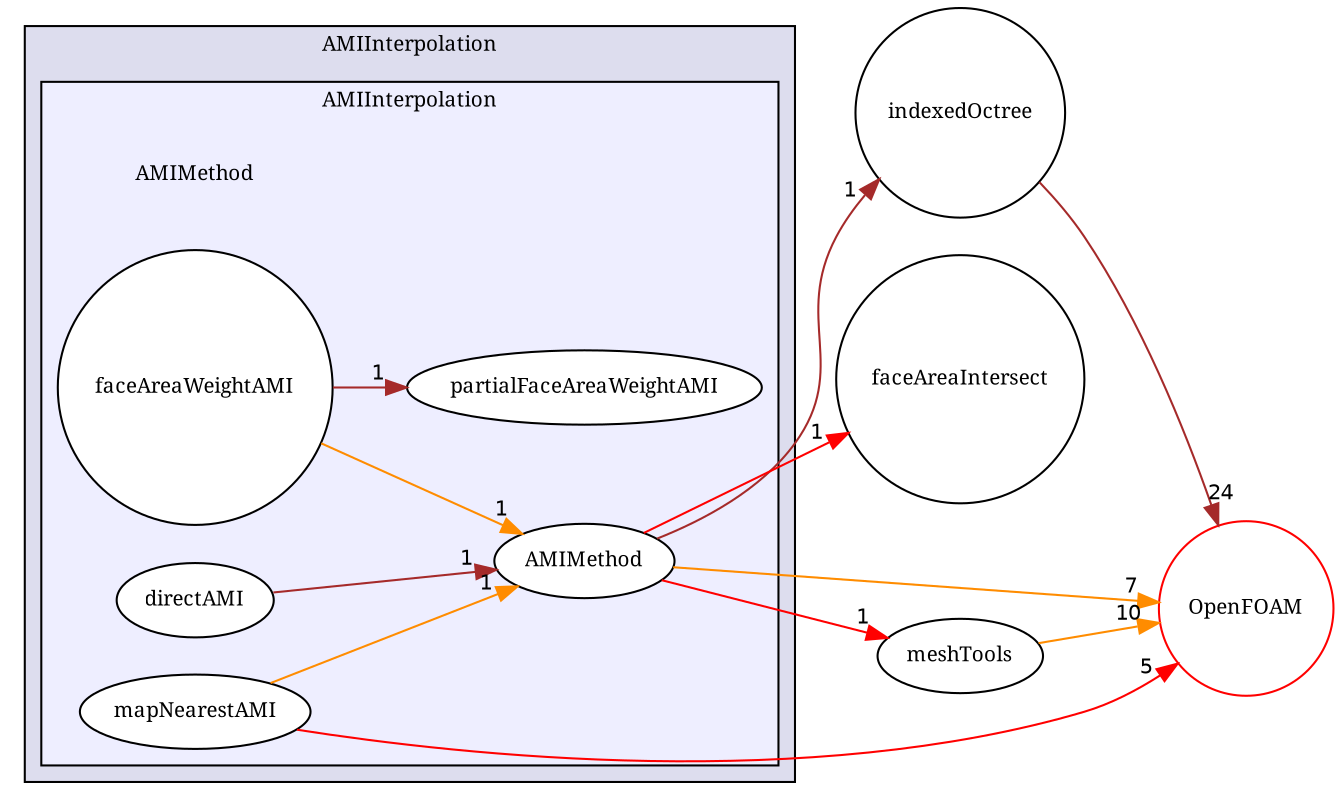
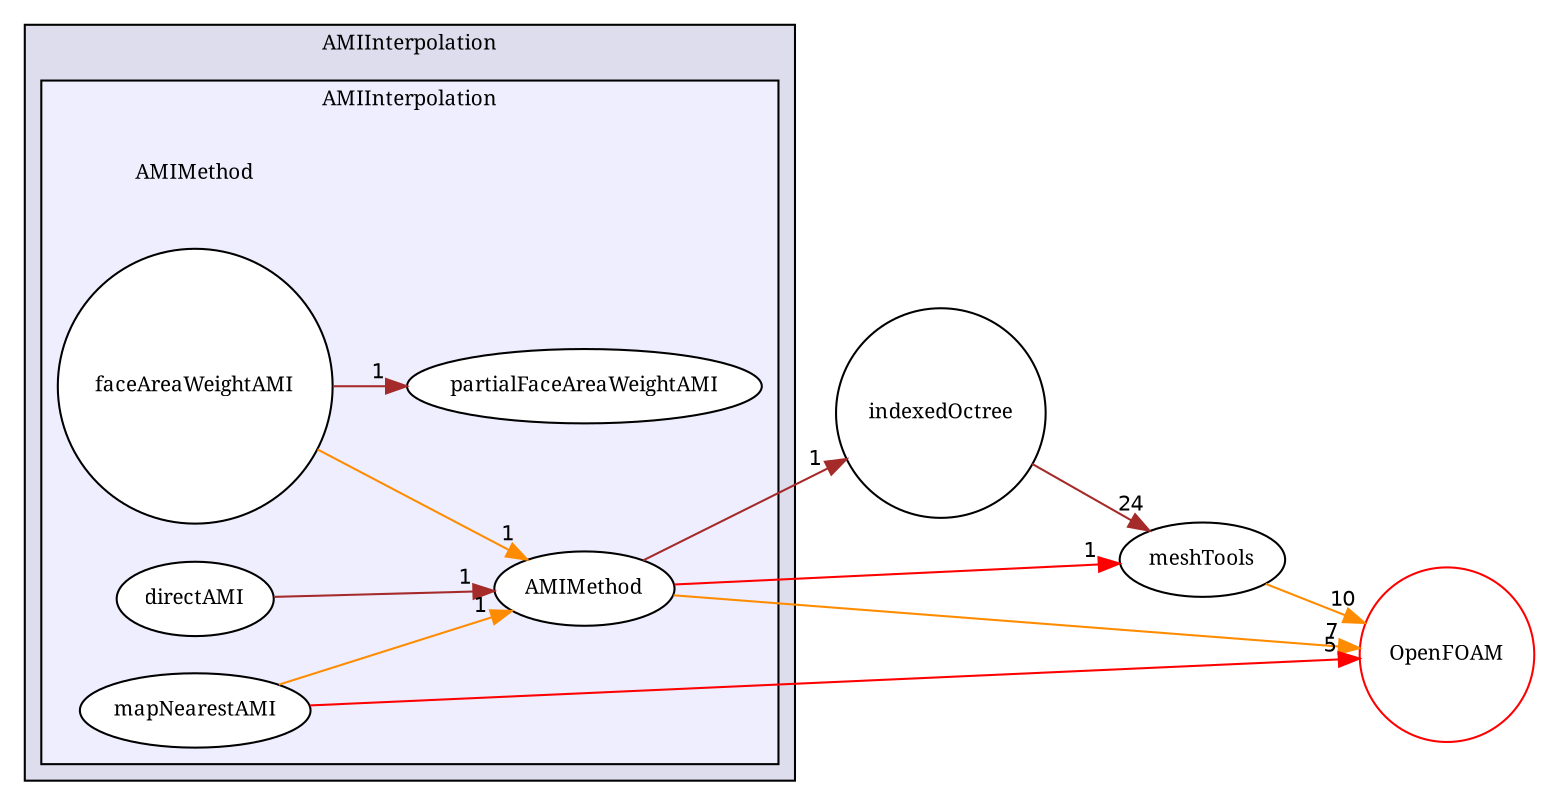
(1141, 335) -> (1082, 492)
(960, 379) -> none
